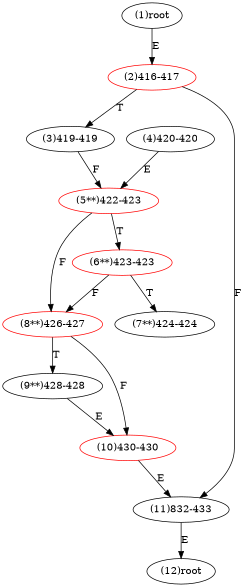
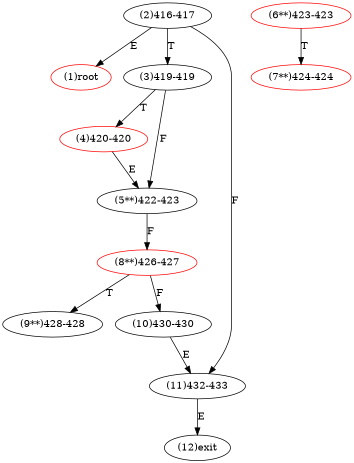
(152, 16) -> (81, 77)
(152, 43) -> (127, 45)
(152, 77) -> (168, 16)
none -> (138, 106)
(170, 139) -> (104, 139)
(109, 201) -> (147, 201)
(115, 228) -> none
(90, 291) -> none
(165, 324) -> (301, 77)
(87, 415) -> none
(128, 448) -> (163, 324)
(181, 510) -> (197, 386)
(181, 571) -> (197, 448)
